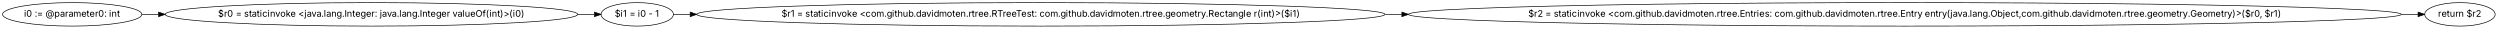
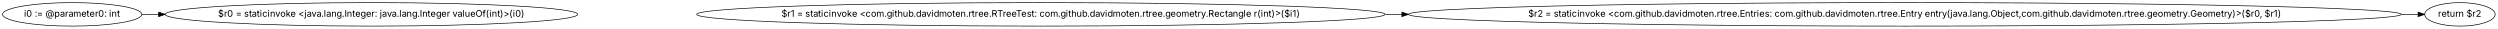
(637, 14) -> none
